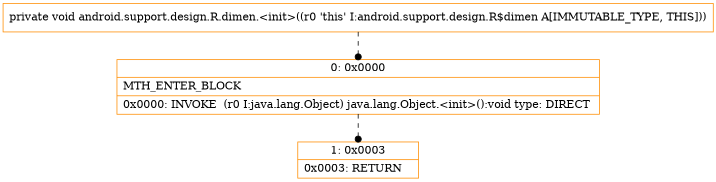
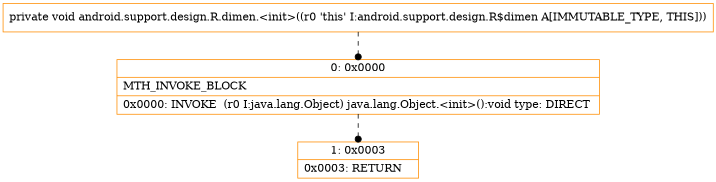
(182, 86) -> (185, 86)
